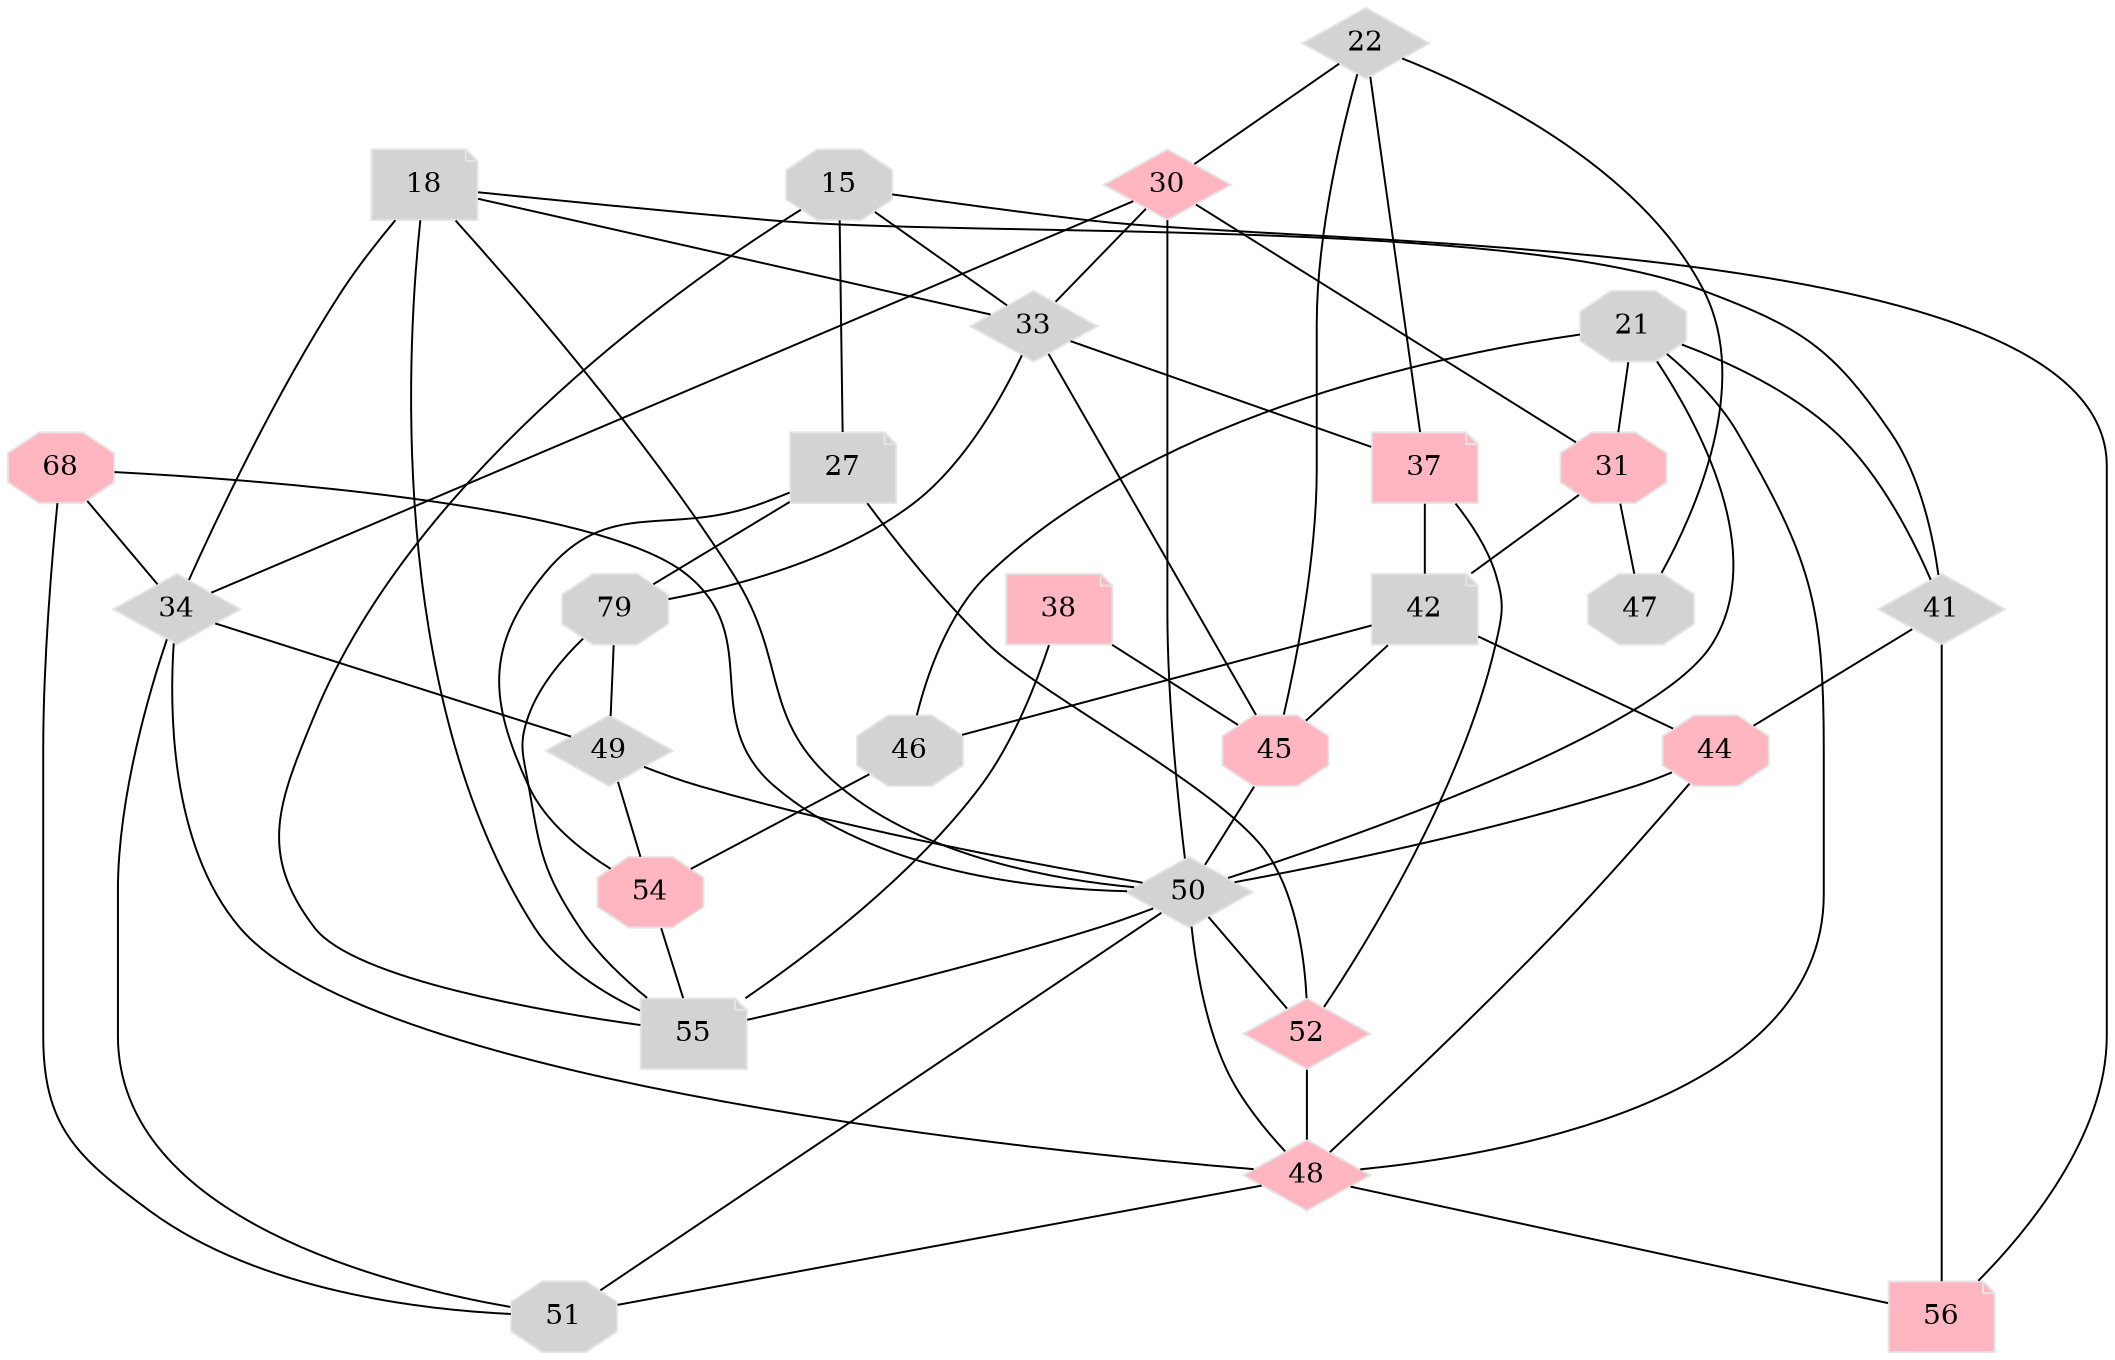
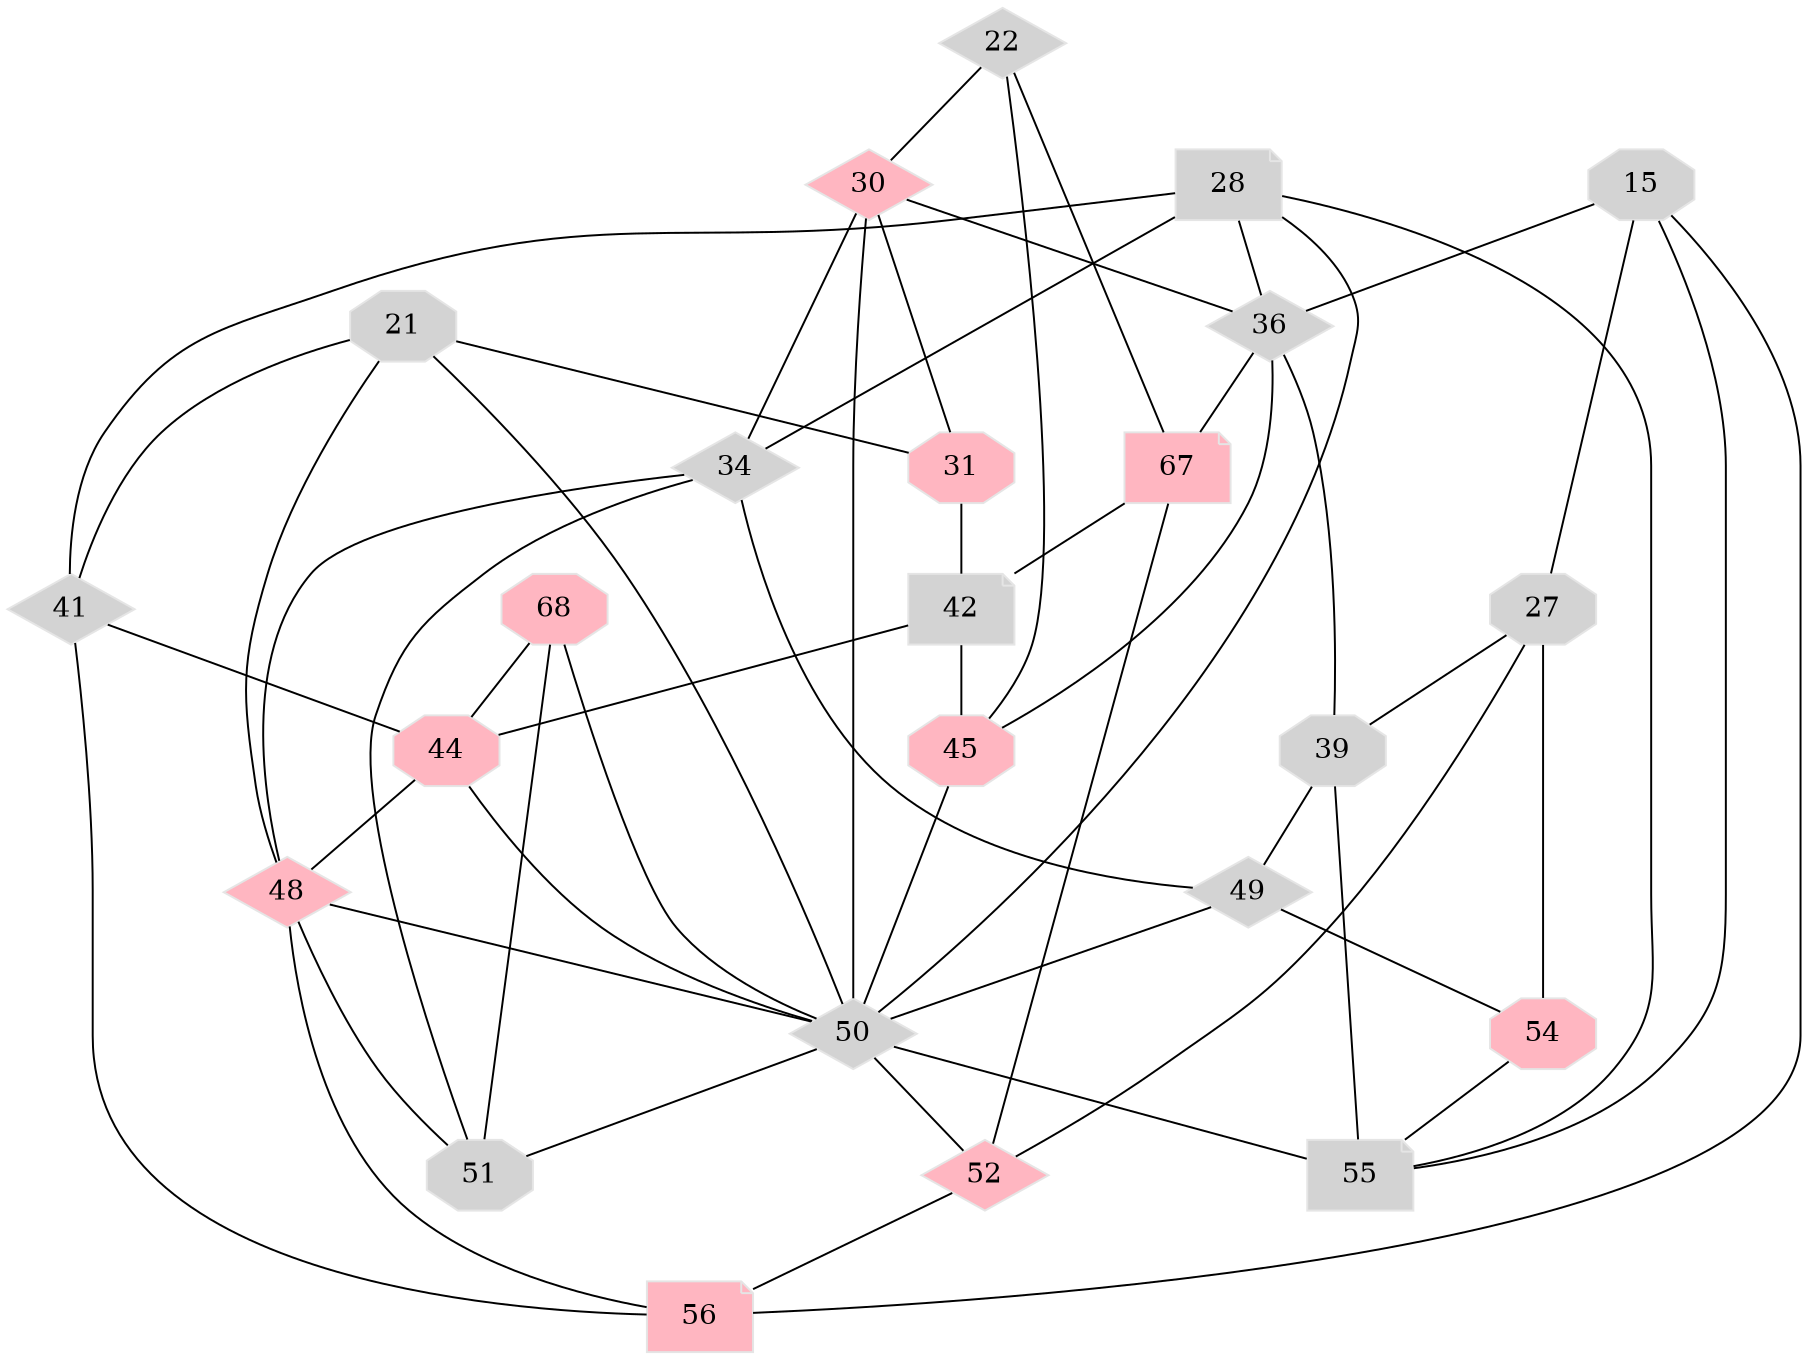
(424, 185) -> (1229, 185)
(1034, 326) -> (1270, 326)
(843, 468) -> (1543, 609)
(1425, 468) -> (1178, 468)
(122, 543) -> (500, 680)
(615, 609) -> (1333, 751)
(1059, 609) -> none
(1641, 609) -> none
(910, 751) -> none
(1307, 1105) -> (853, 1241)
